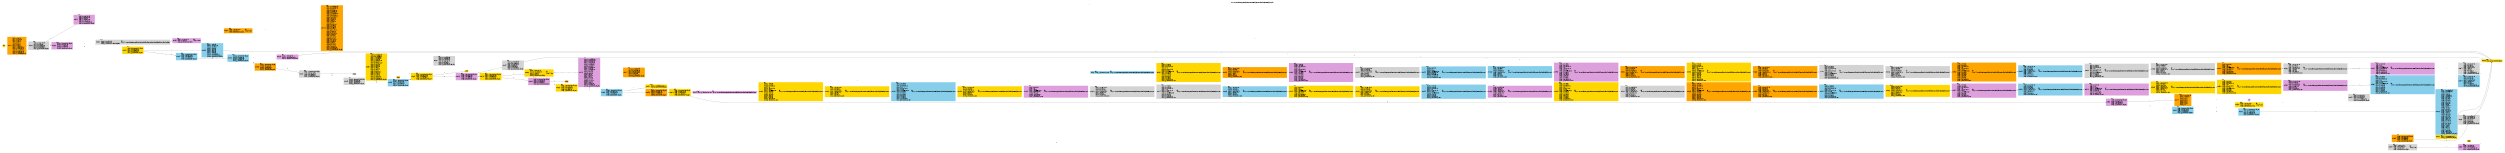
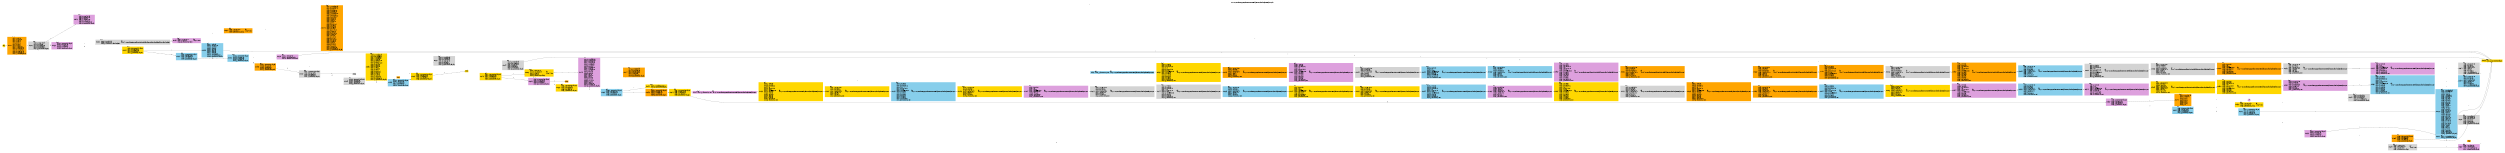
(1719, 72) -> none
(1851, 72) -> (1851, 72)
(467, 77) -> none
none -> (2315, 134)
(2446, 137) -> (2446, 137)
